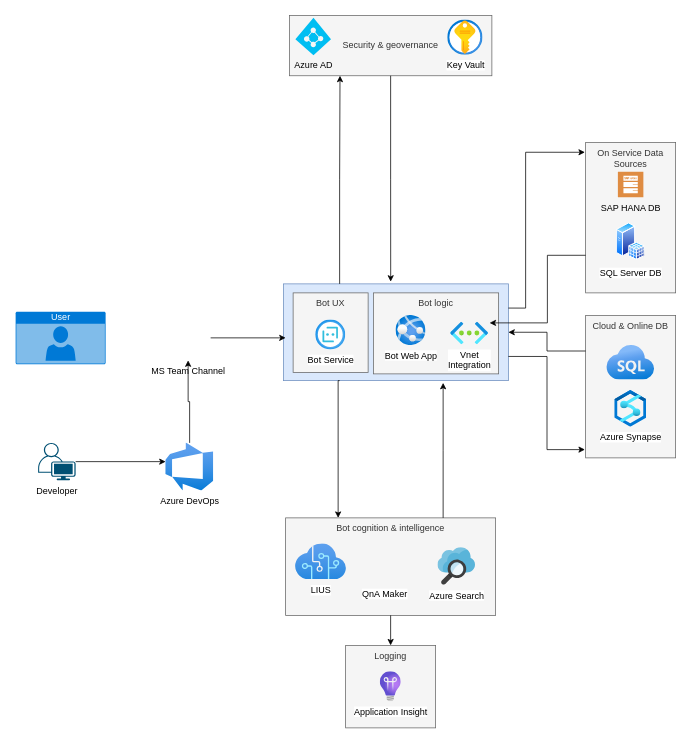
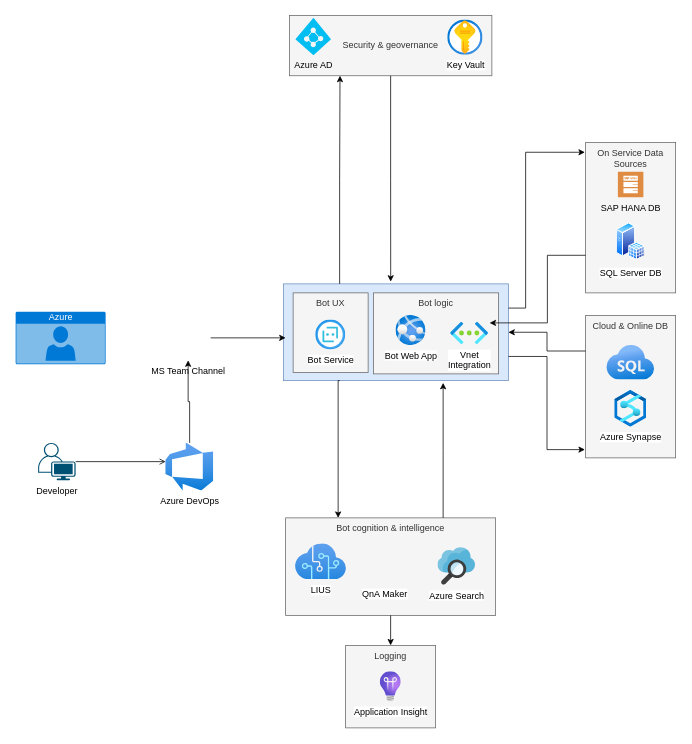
(61, 318) -> (61, 318)
(159, 462) -> (160, 462)
